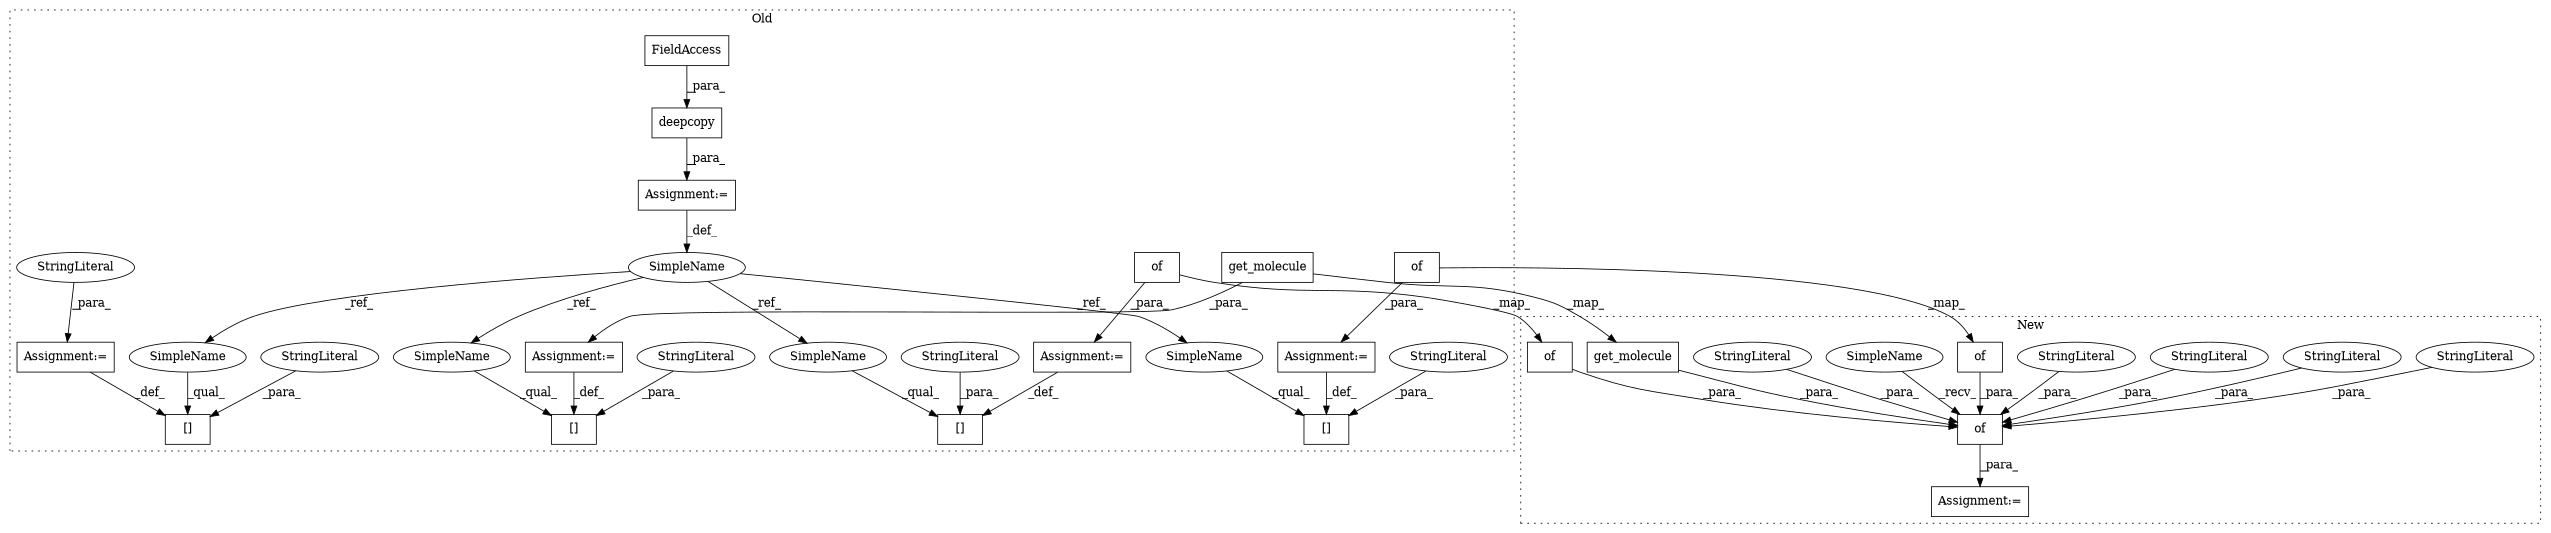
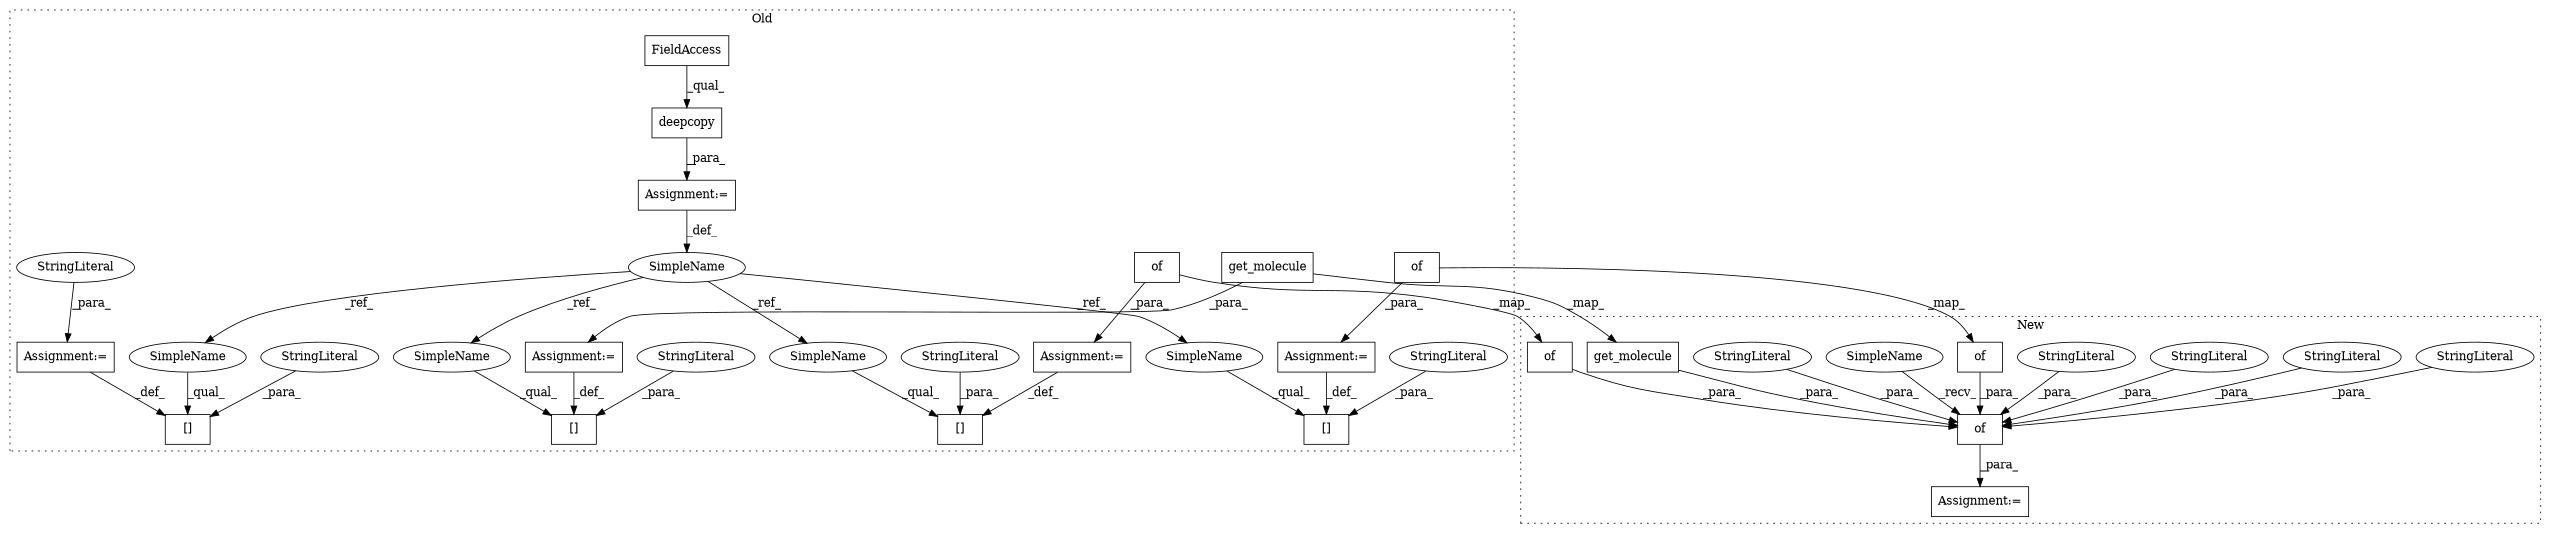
(706, 87) -> (706, 87)
